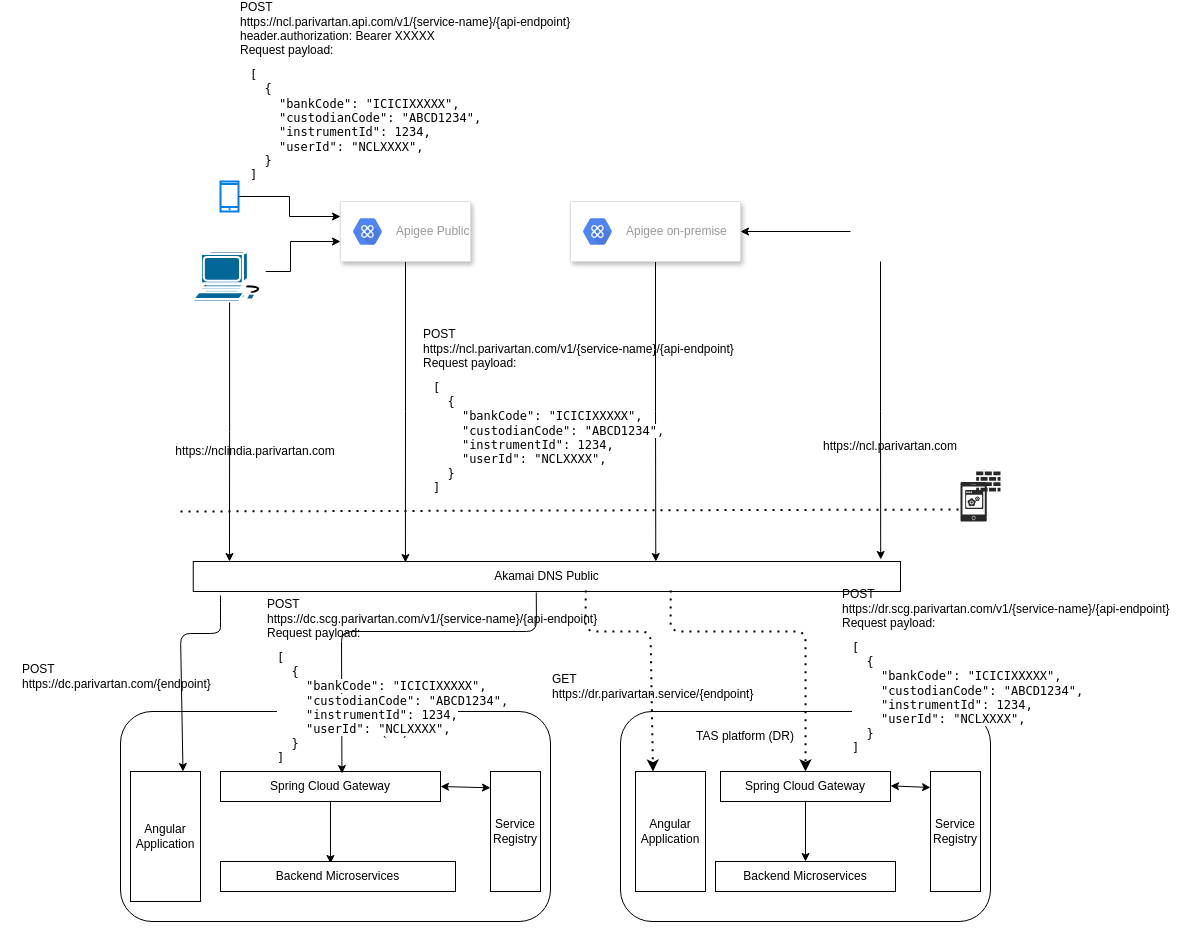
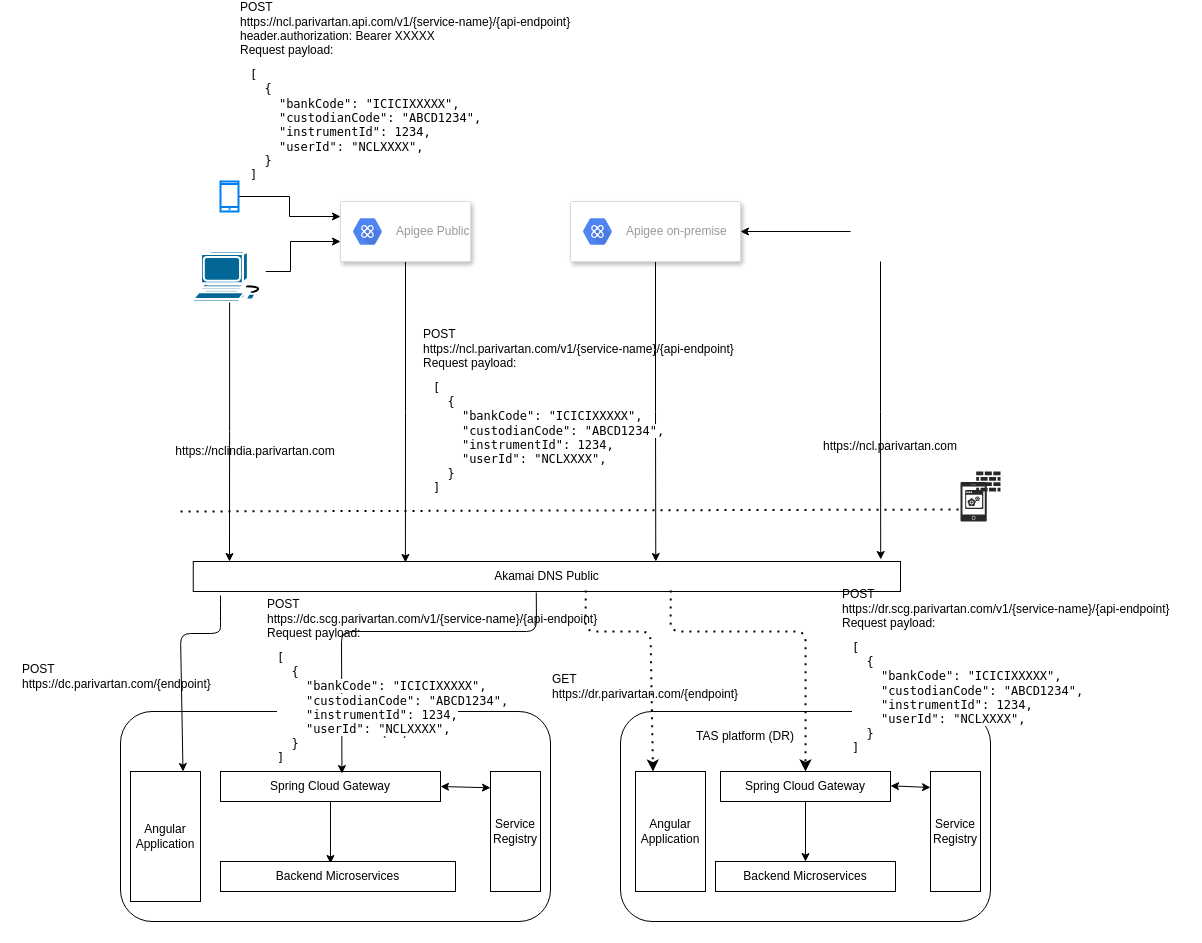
(669, 687) -> (666, 687)
